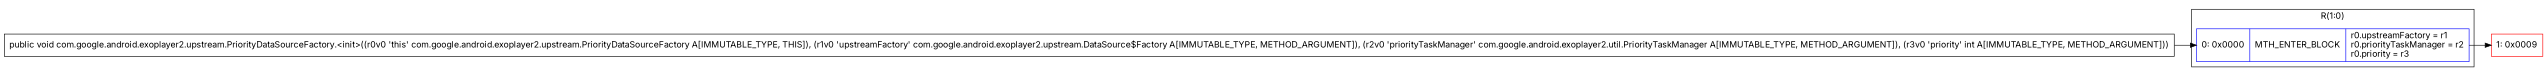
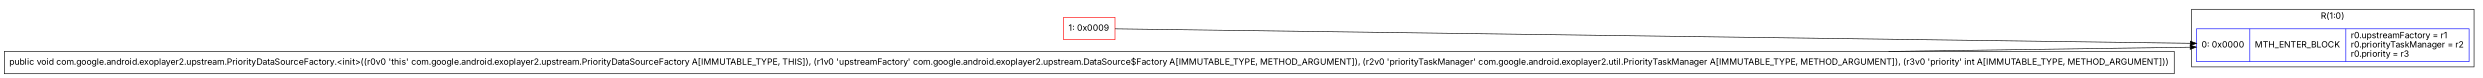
(2478, 45) -> (1653, 36)
